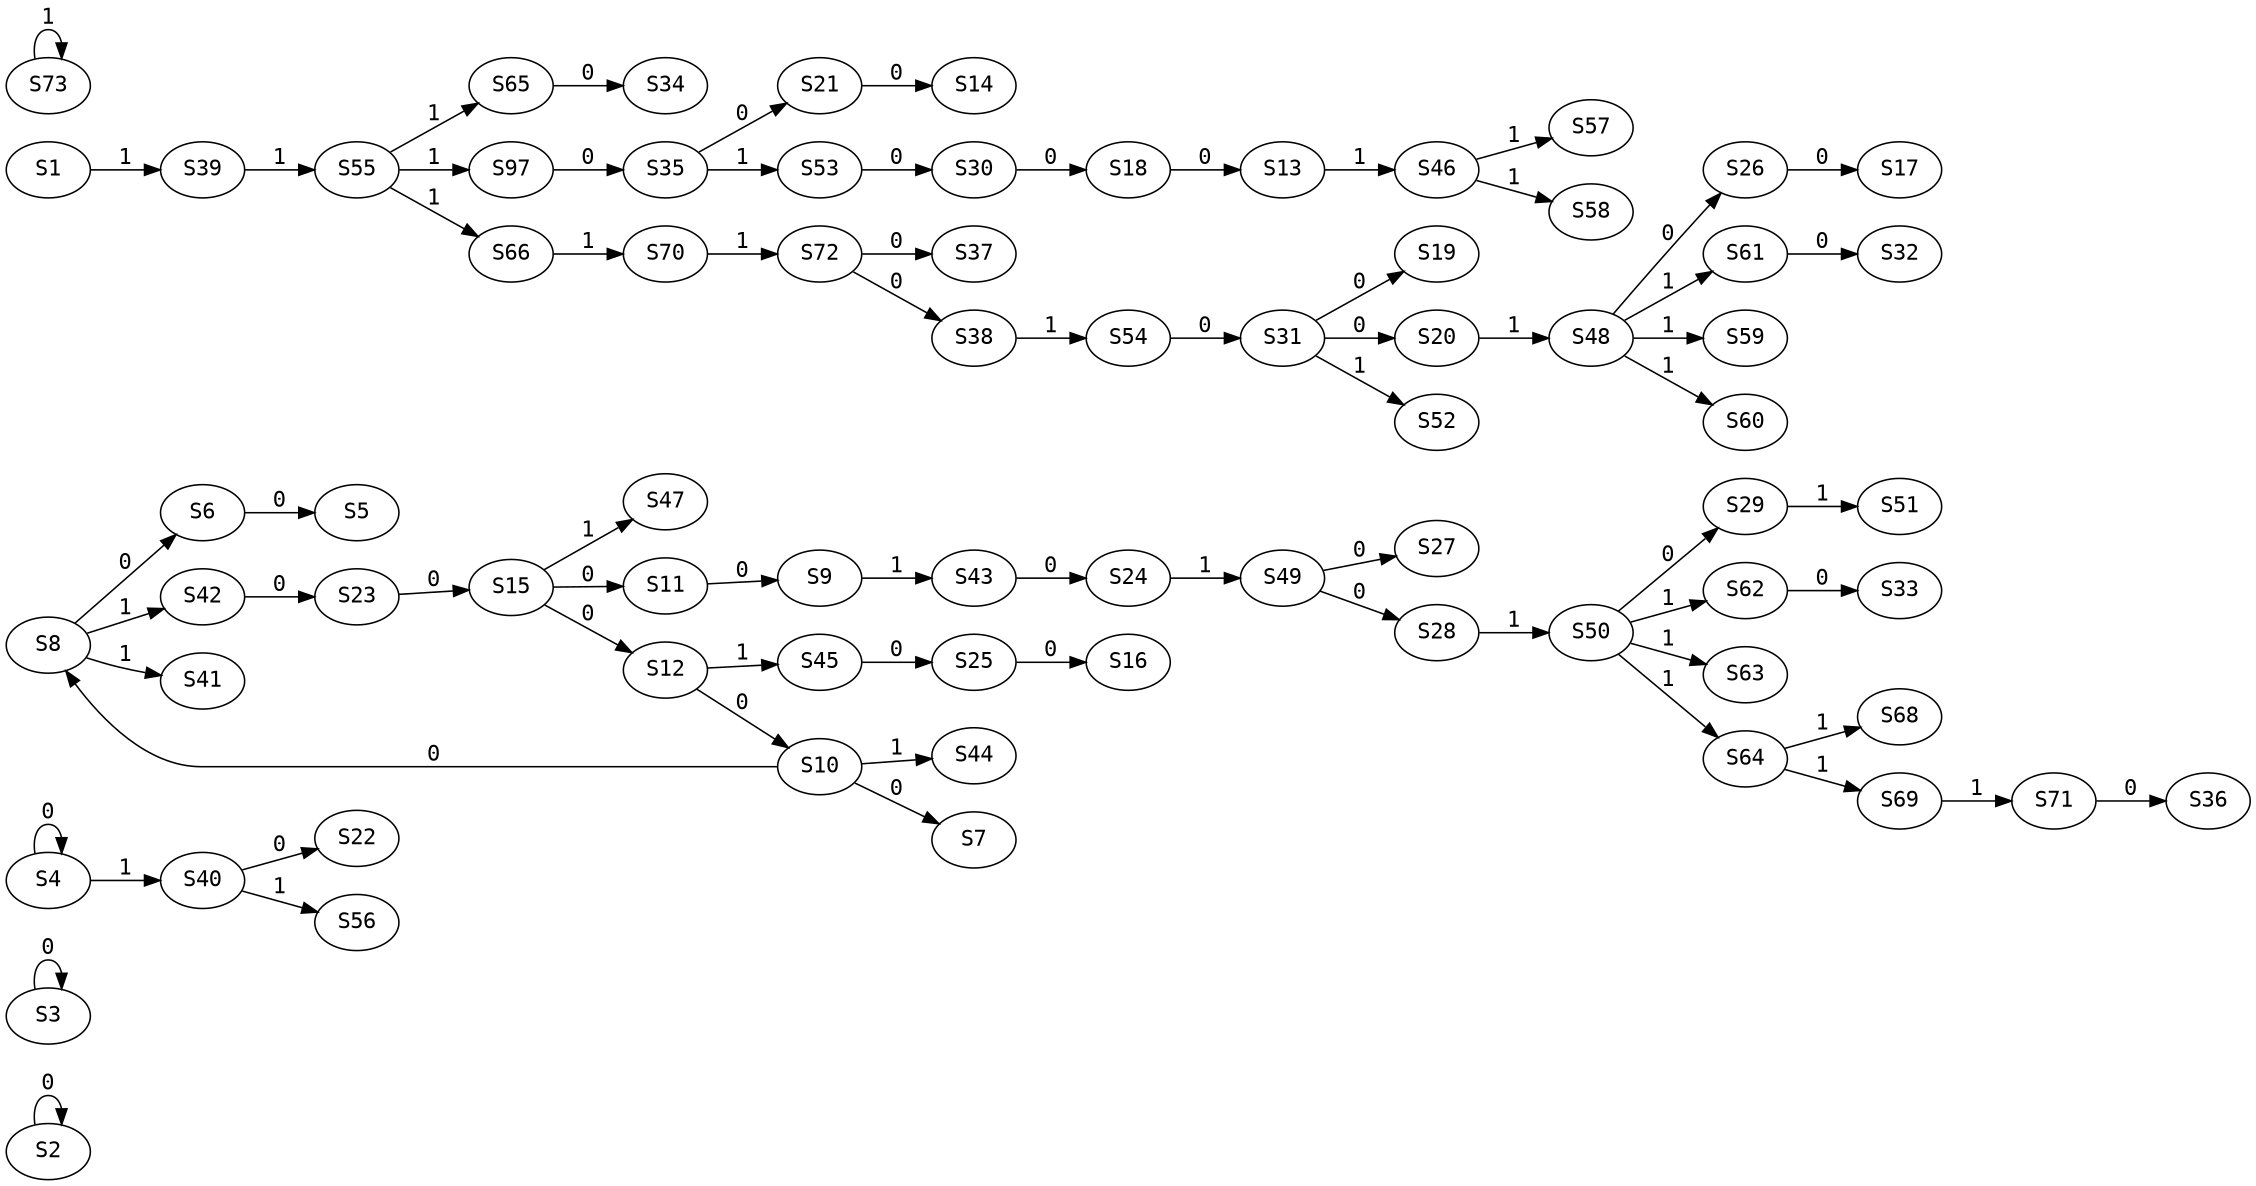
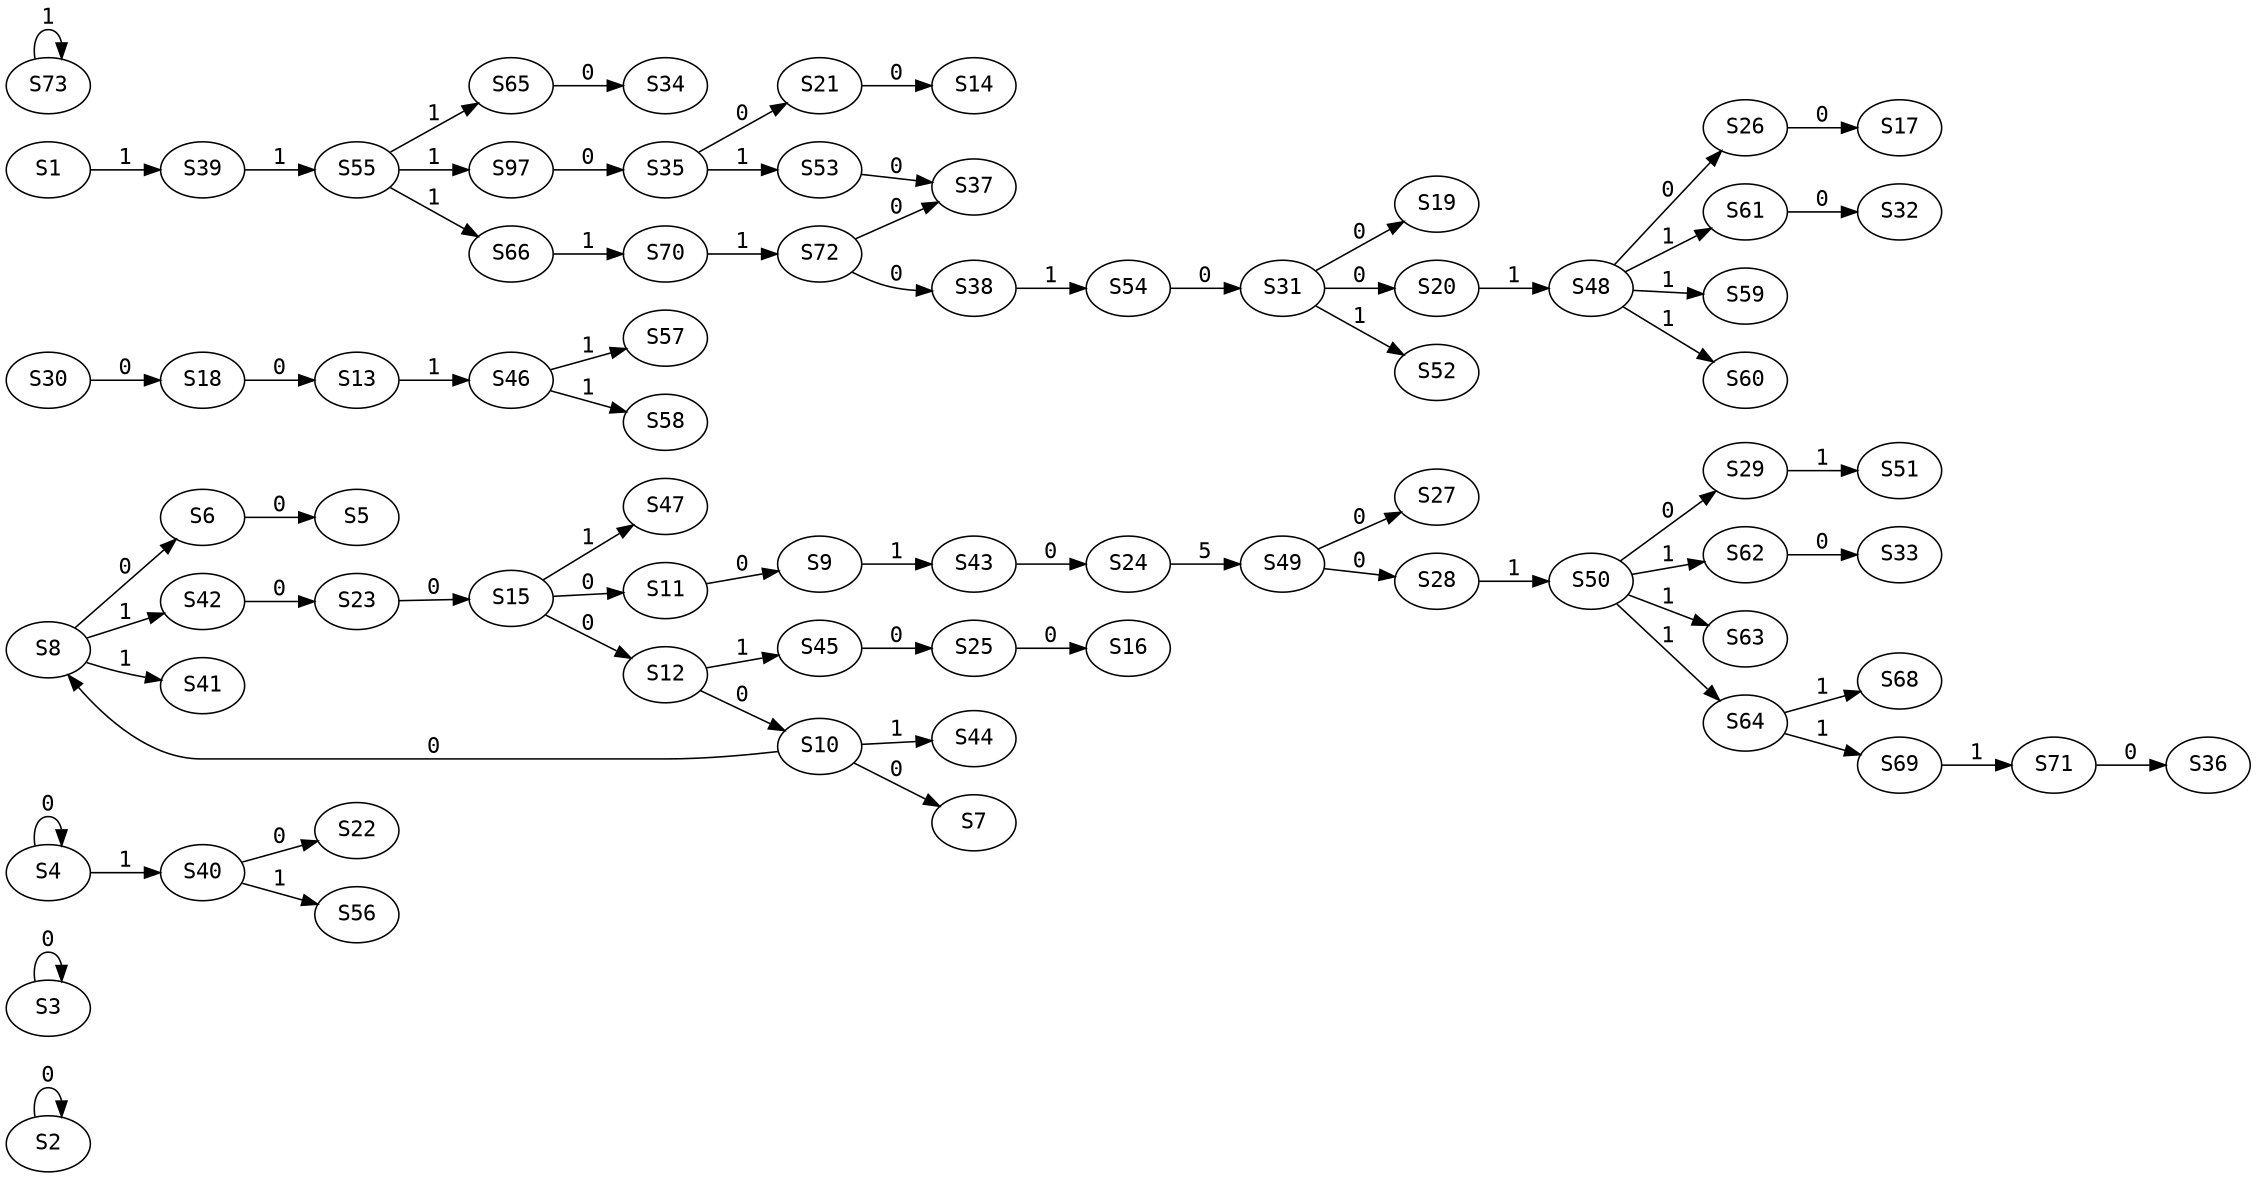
(889, 170) -> (889, 178)
(1205, 566) -> (1205, 552)
